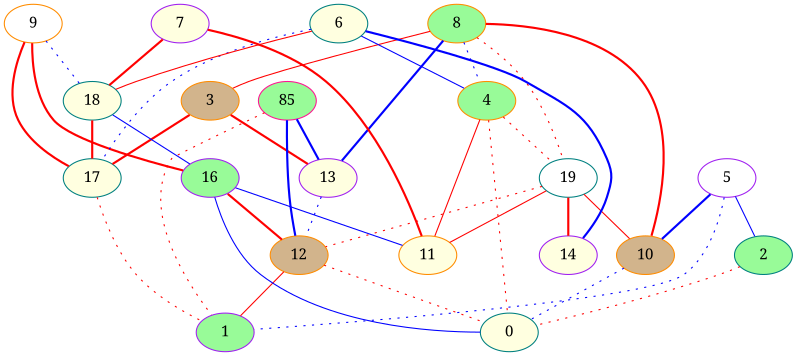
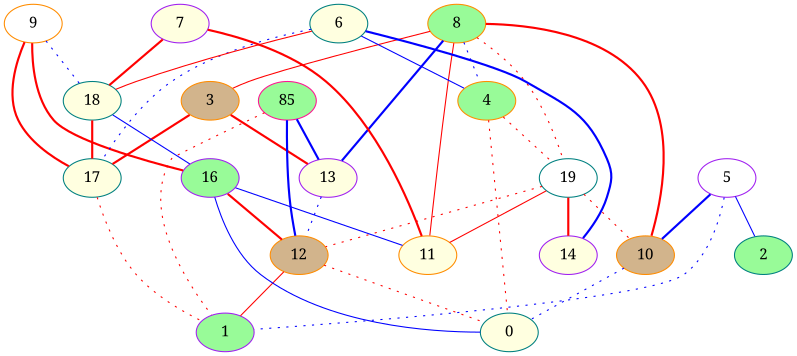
(457, 178) -> (441, 139)
(607, 216) -> (607, 216)
(639, 299) -> none
